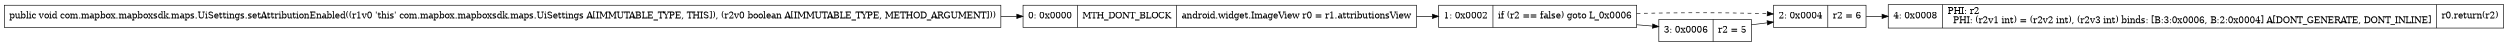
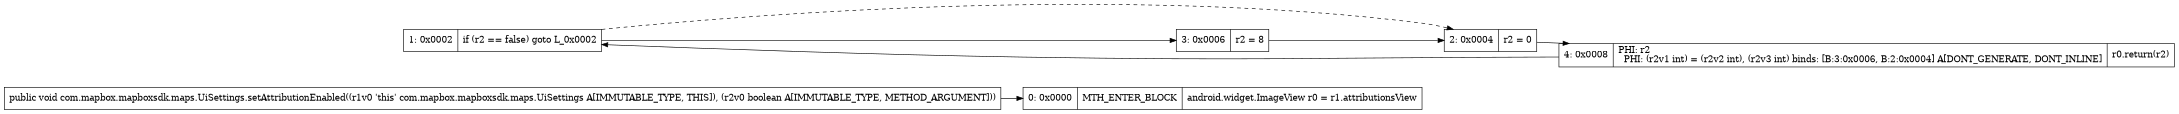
(1127, 16) -> (1130, 98)
(1424, 16) -> (1083, 58)
(1565, 16) -> (530, 40)
(1847, 16) -> (1518, 40)
(1732, 30) -> (1250, 40)
